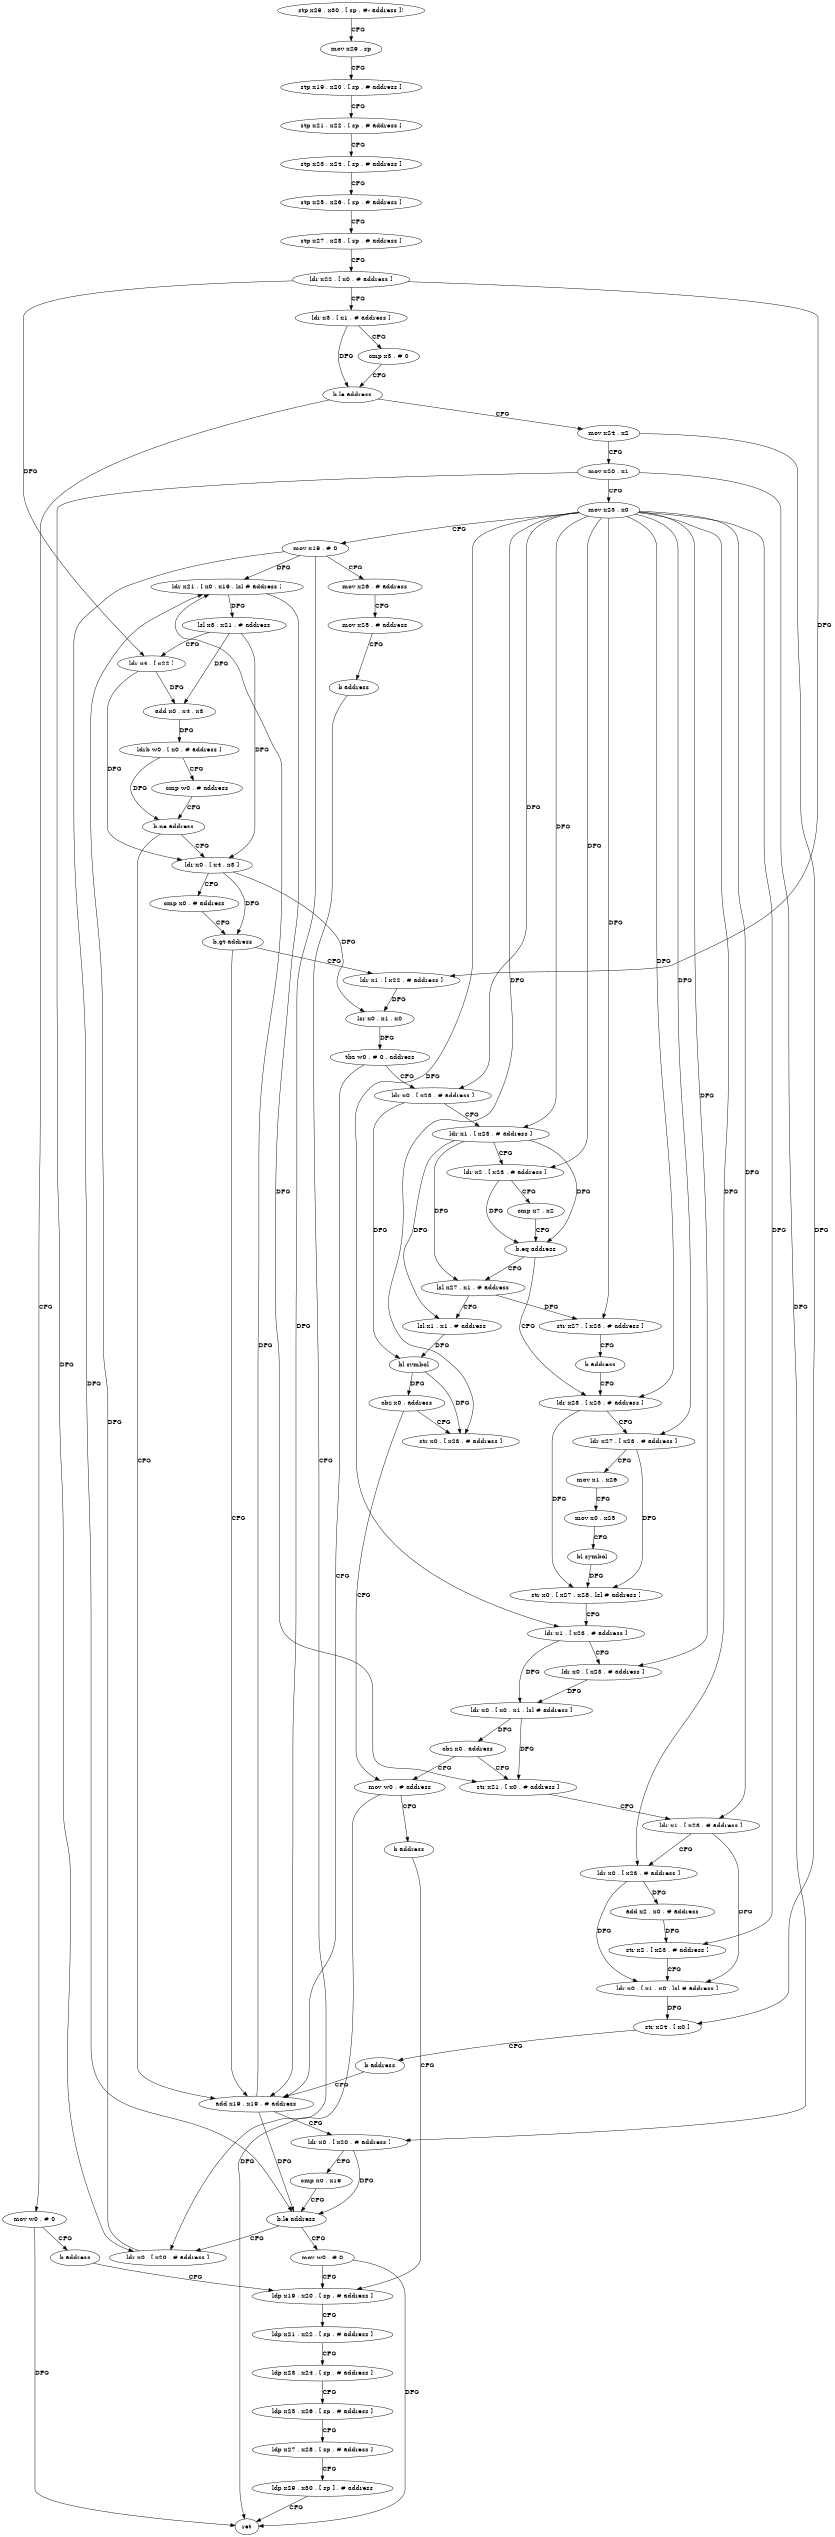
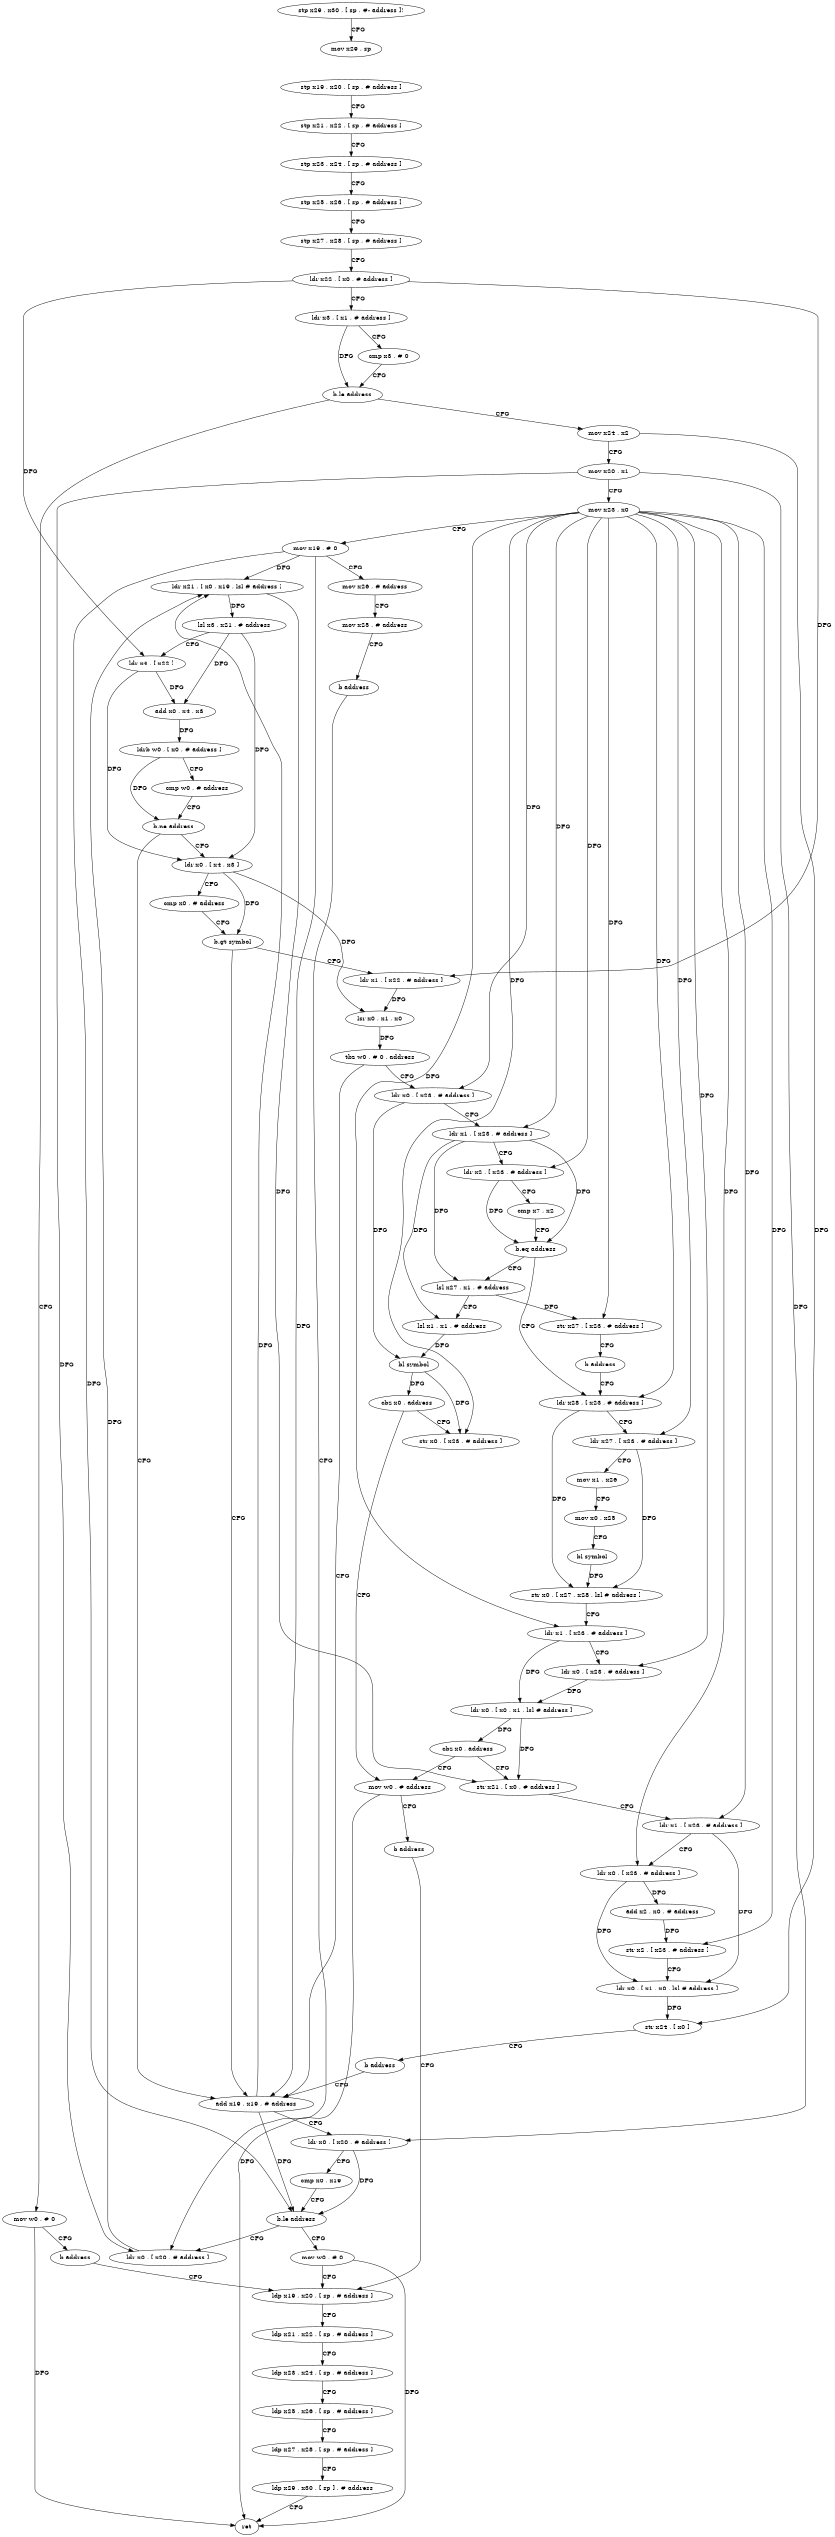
(351, 66) -> none
(233, 942) -> (233, 942)
